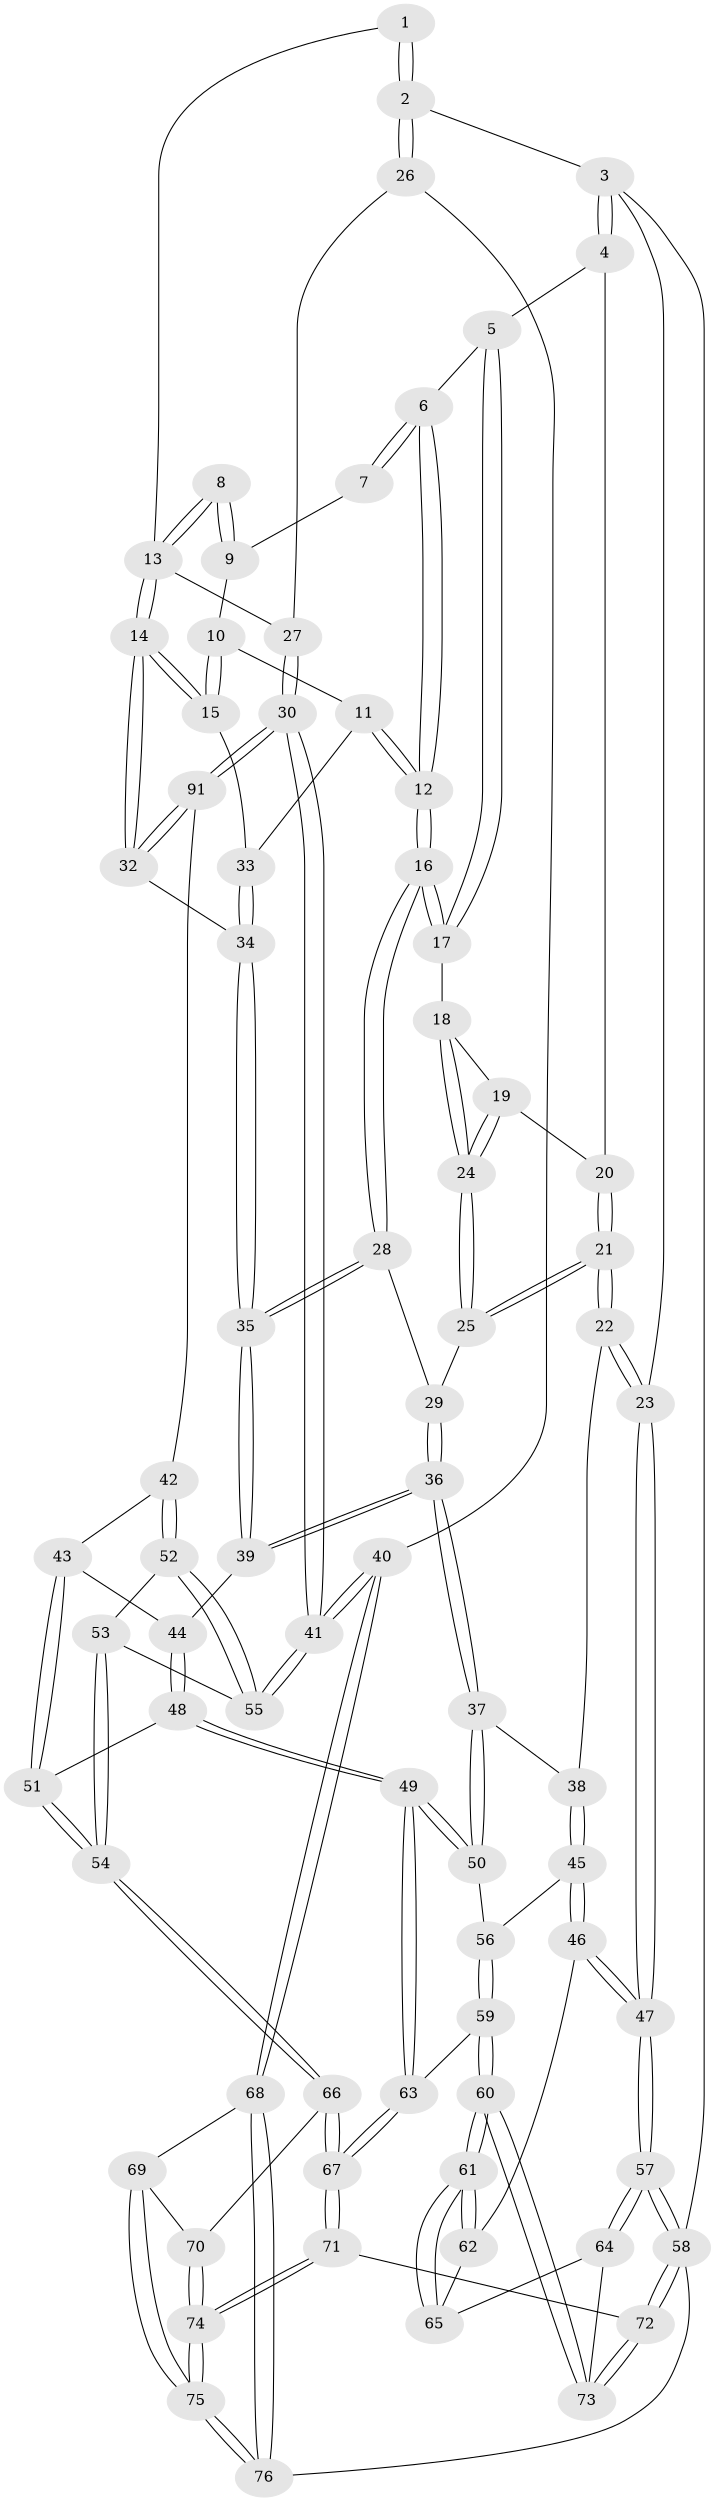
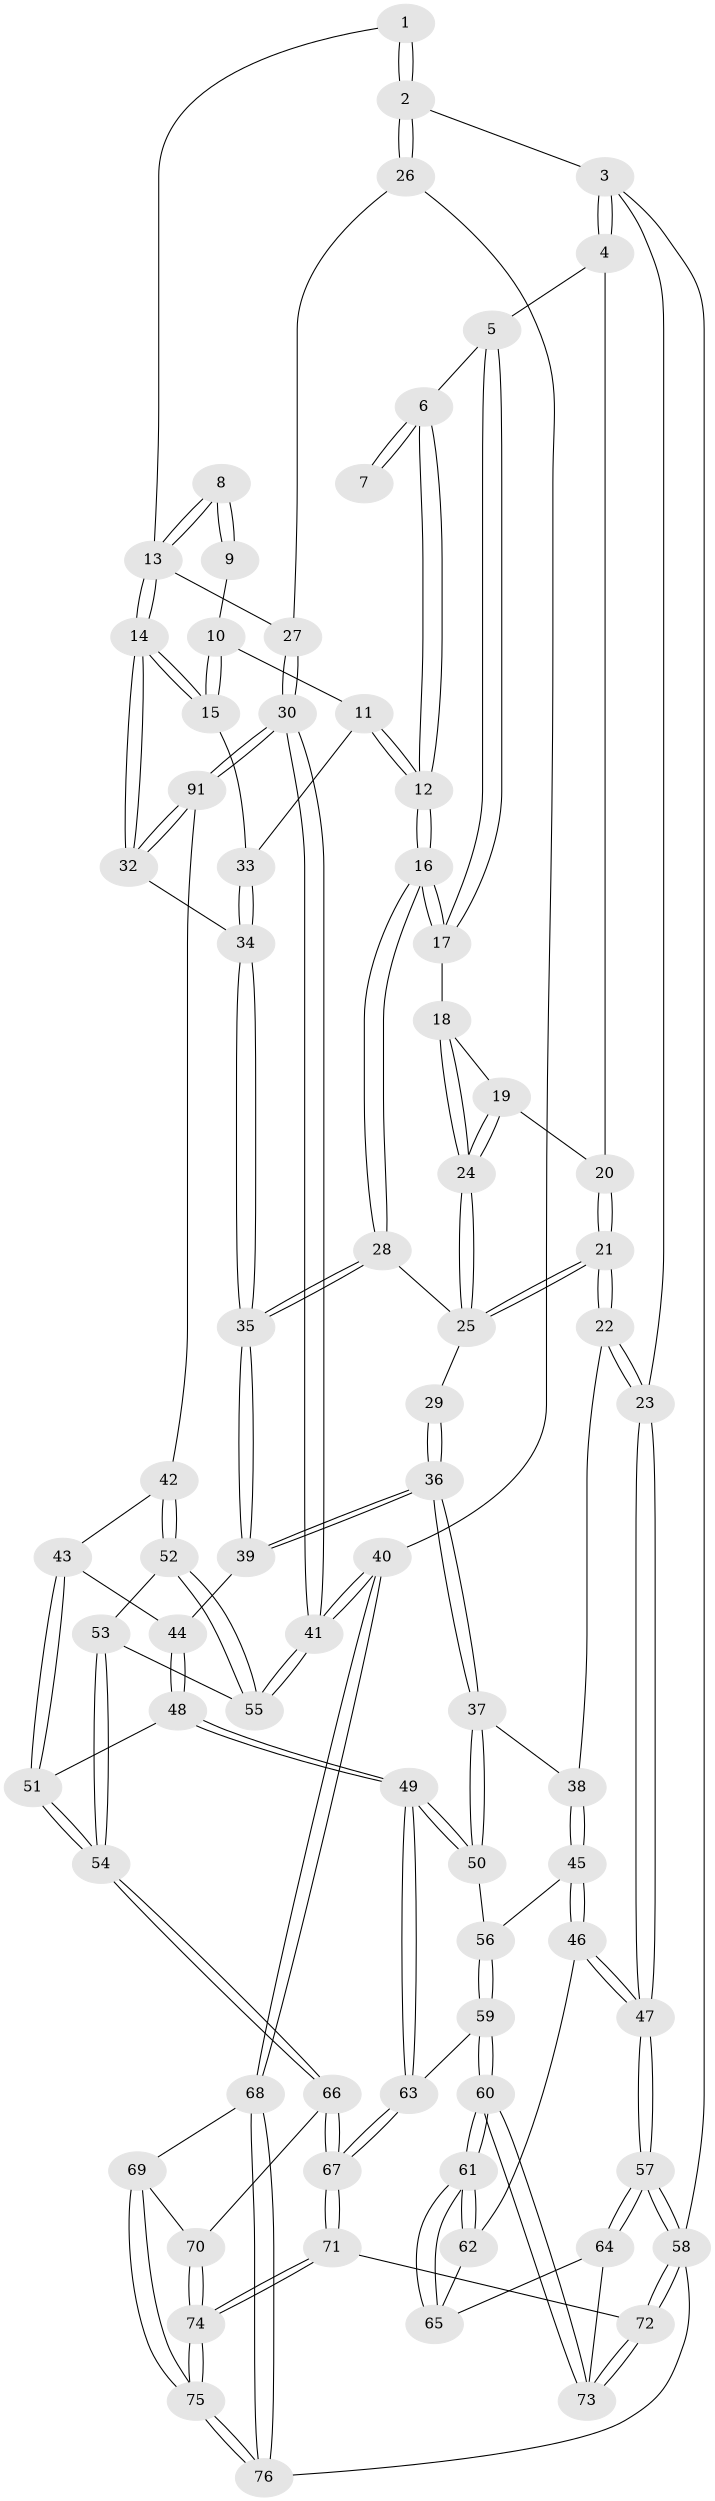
(304, 518) -> none
(409, 1327) -> (425, 1289)
